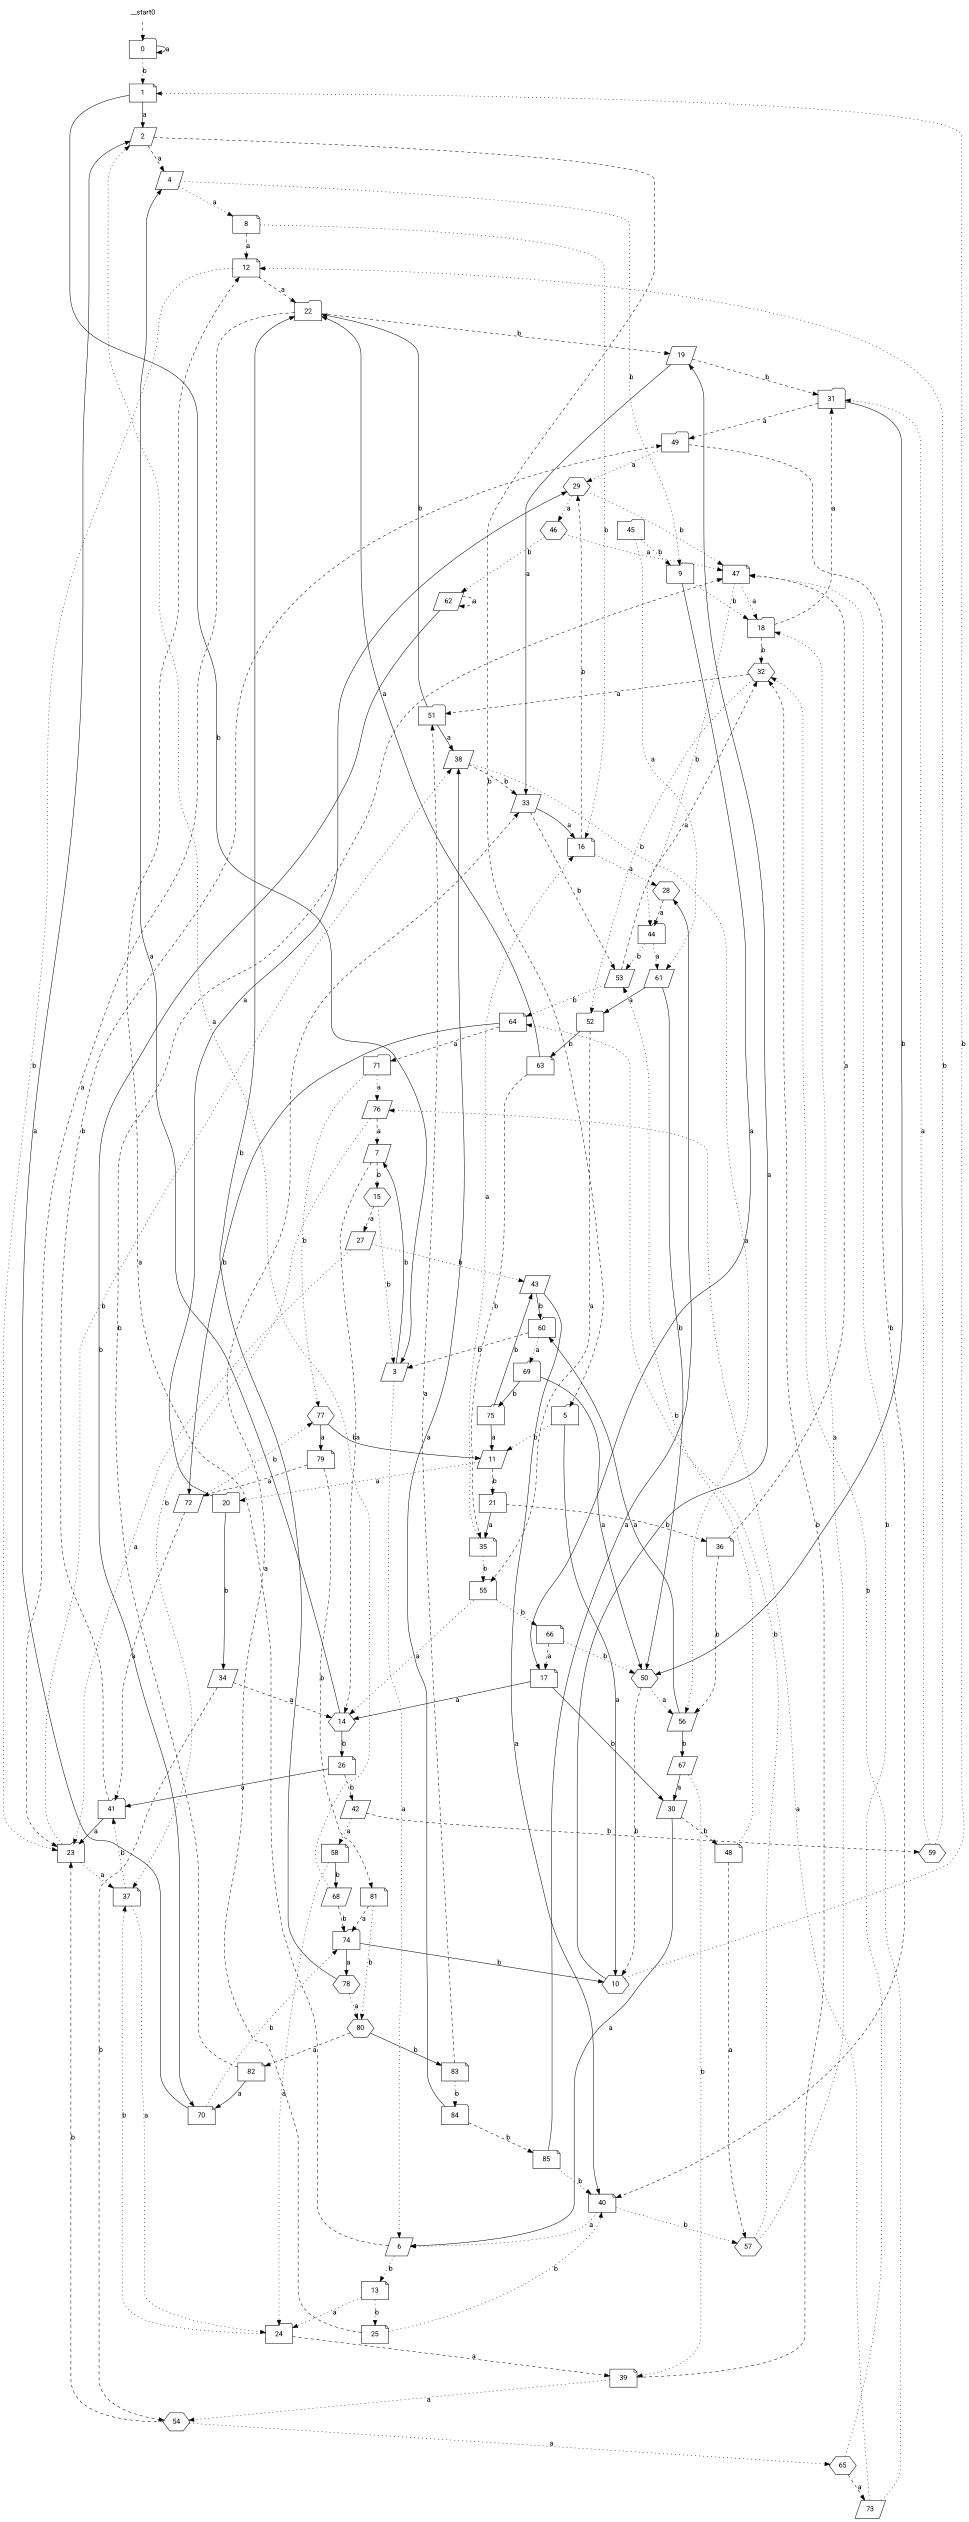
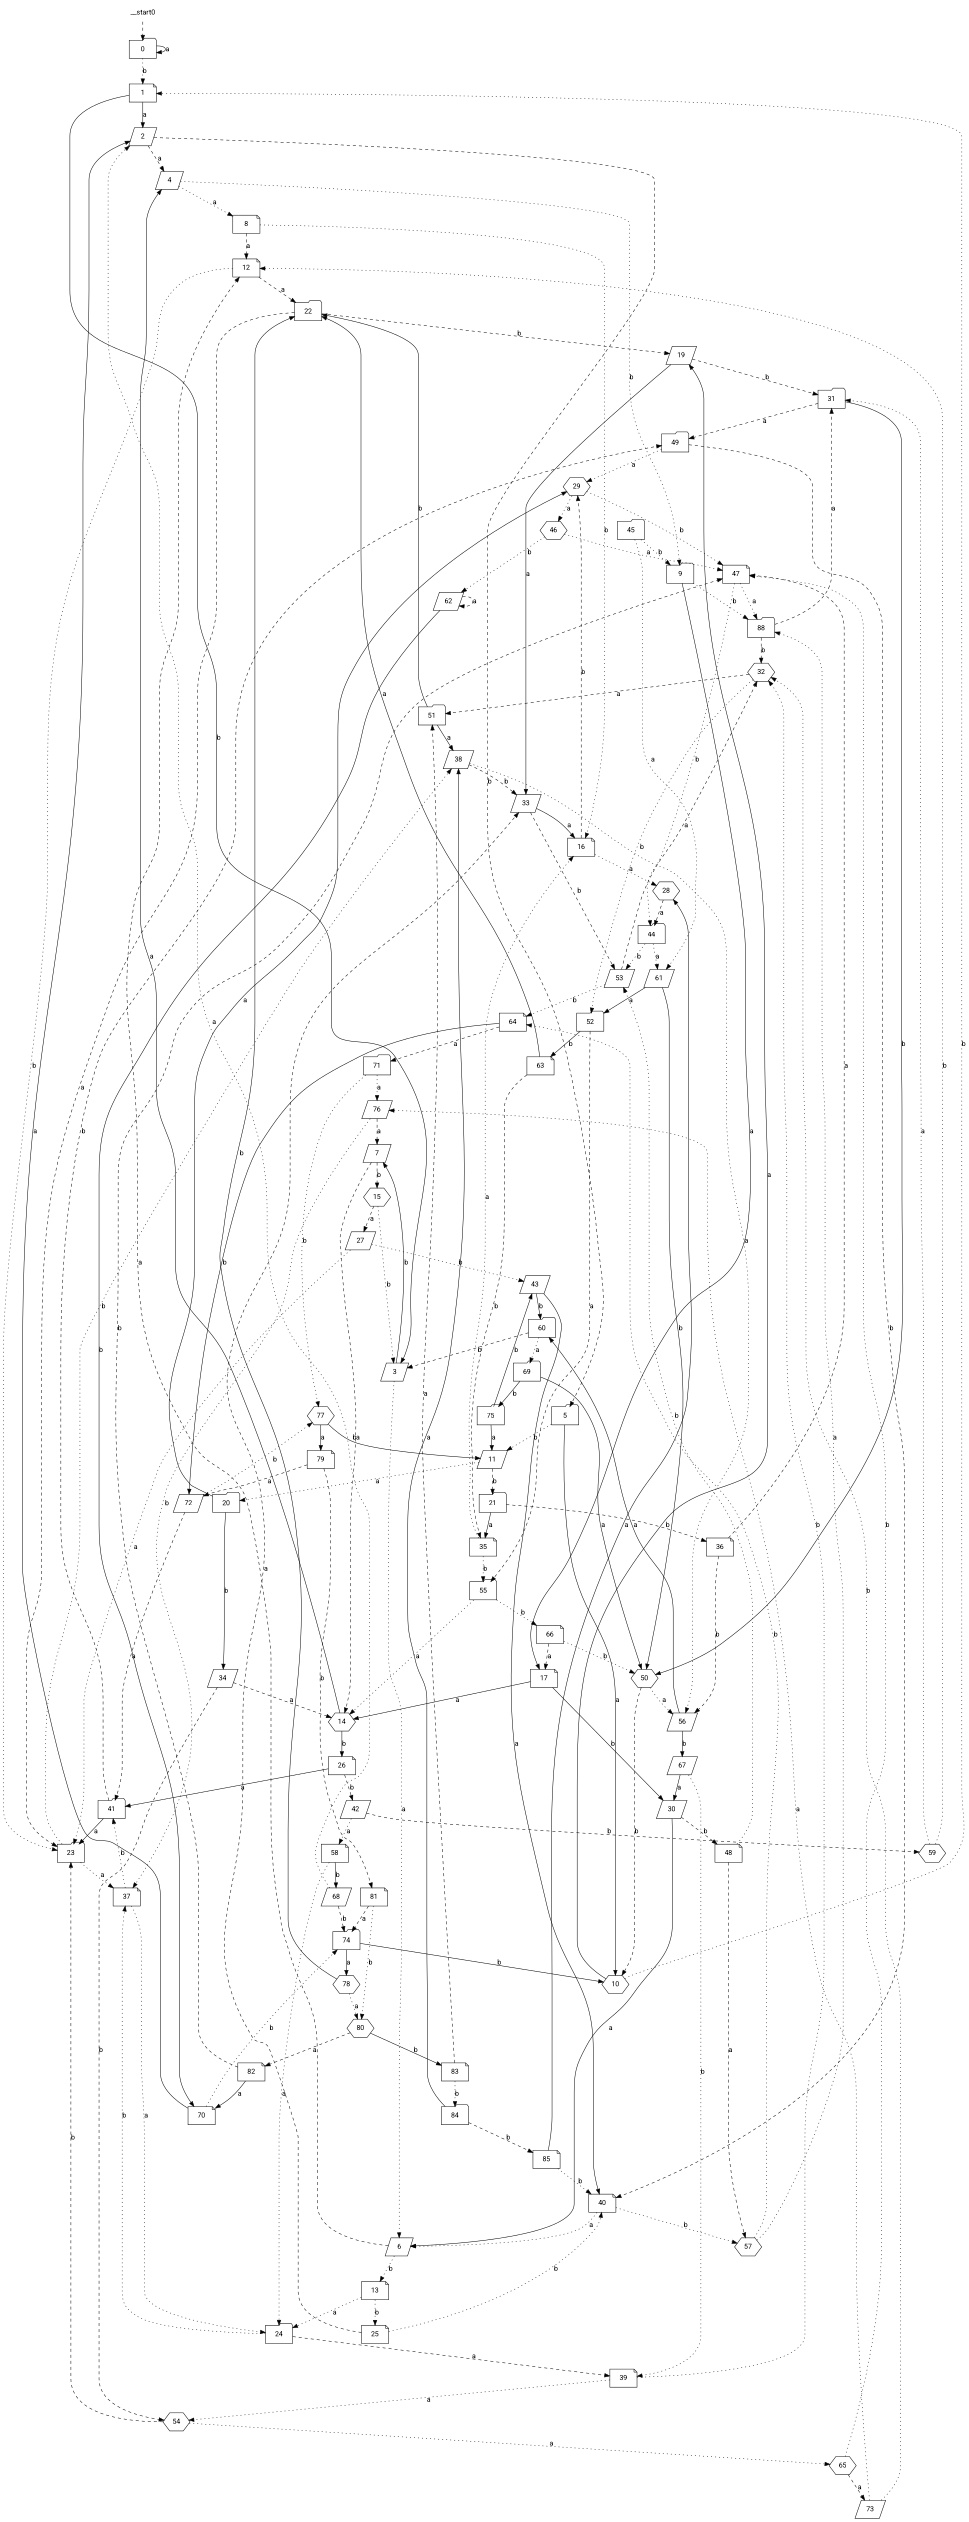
(761, 628) -> (761, 628)
(823, 1598) -> (823, 1598)
